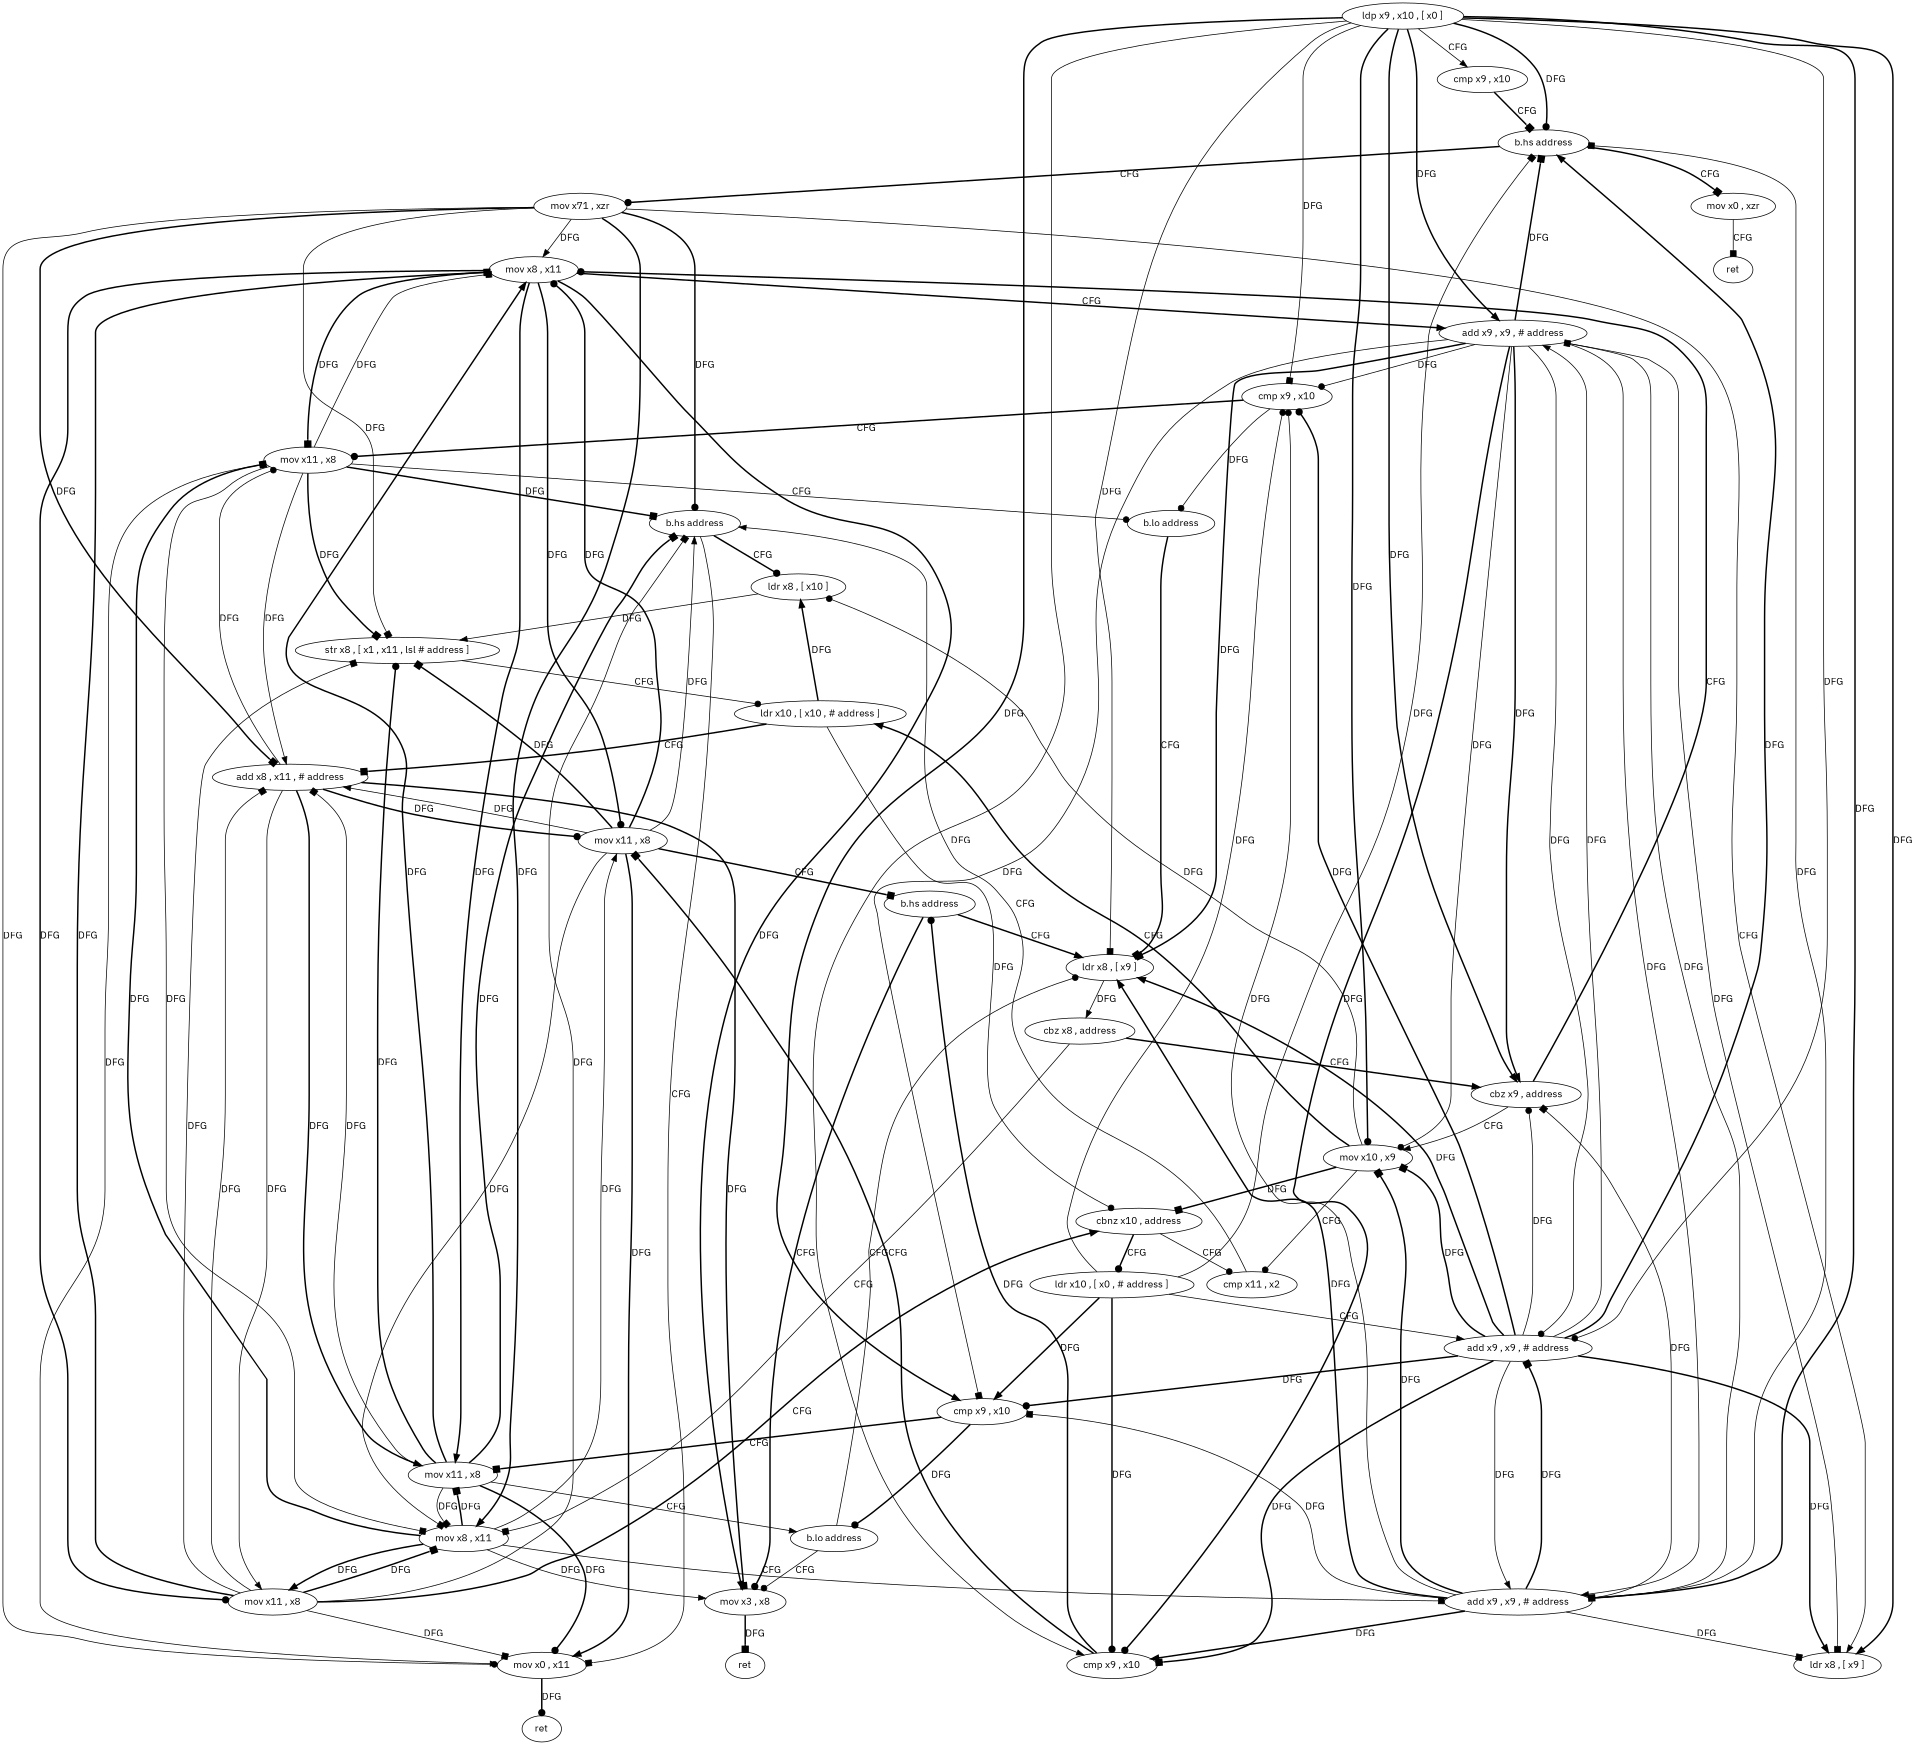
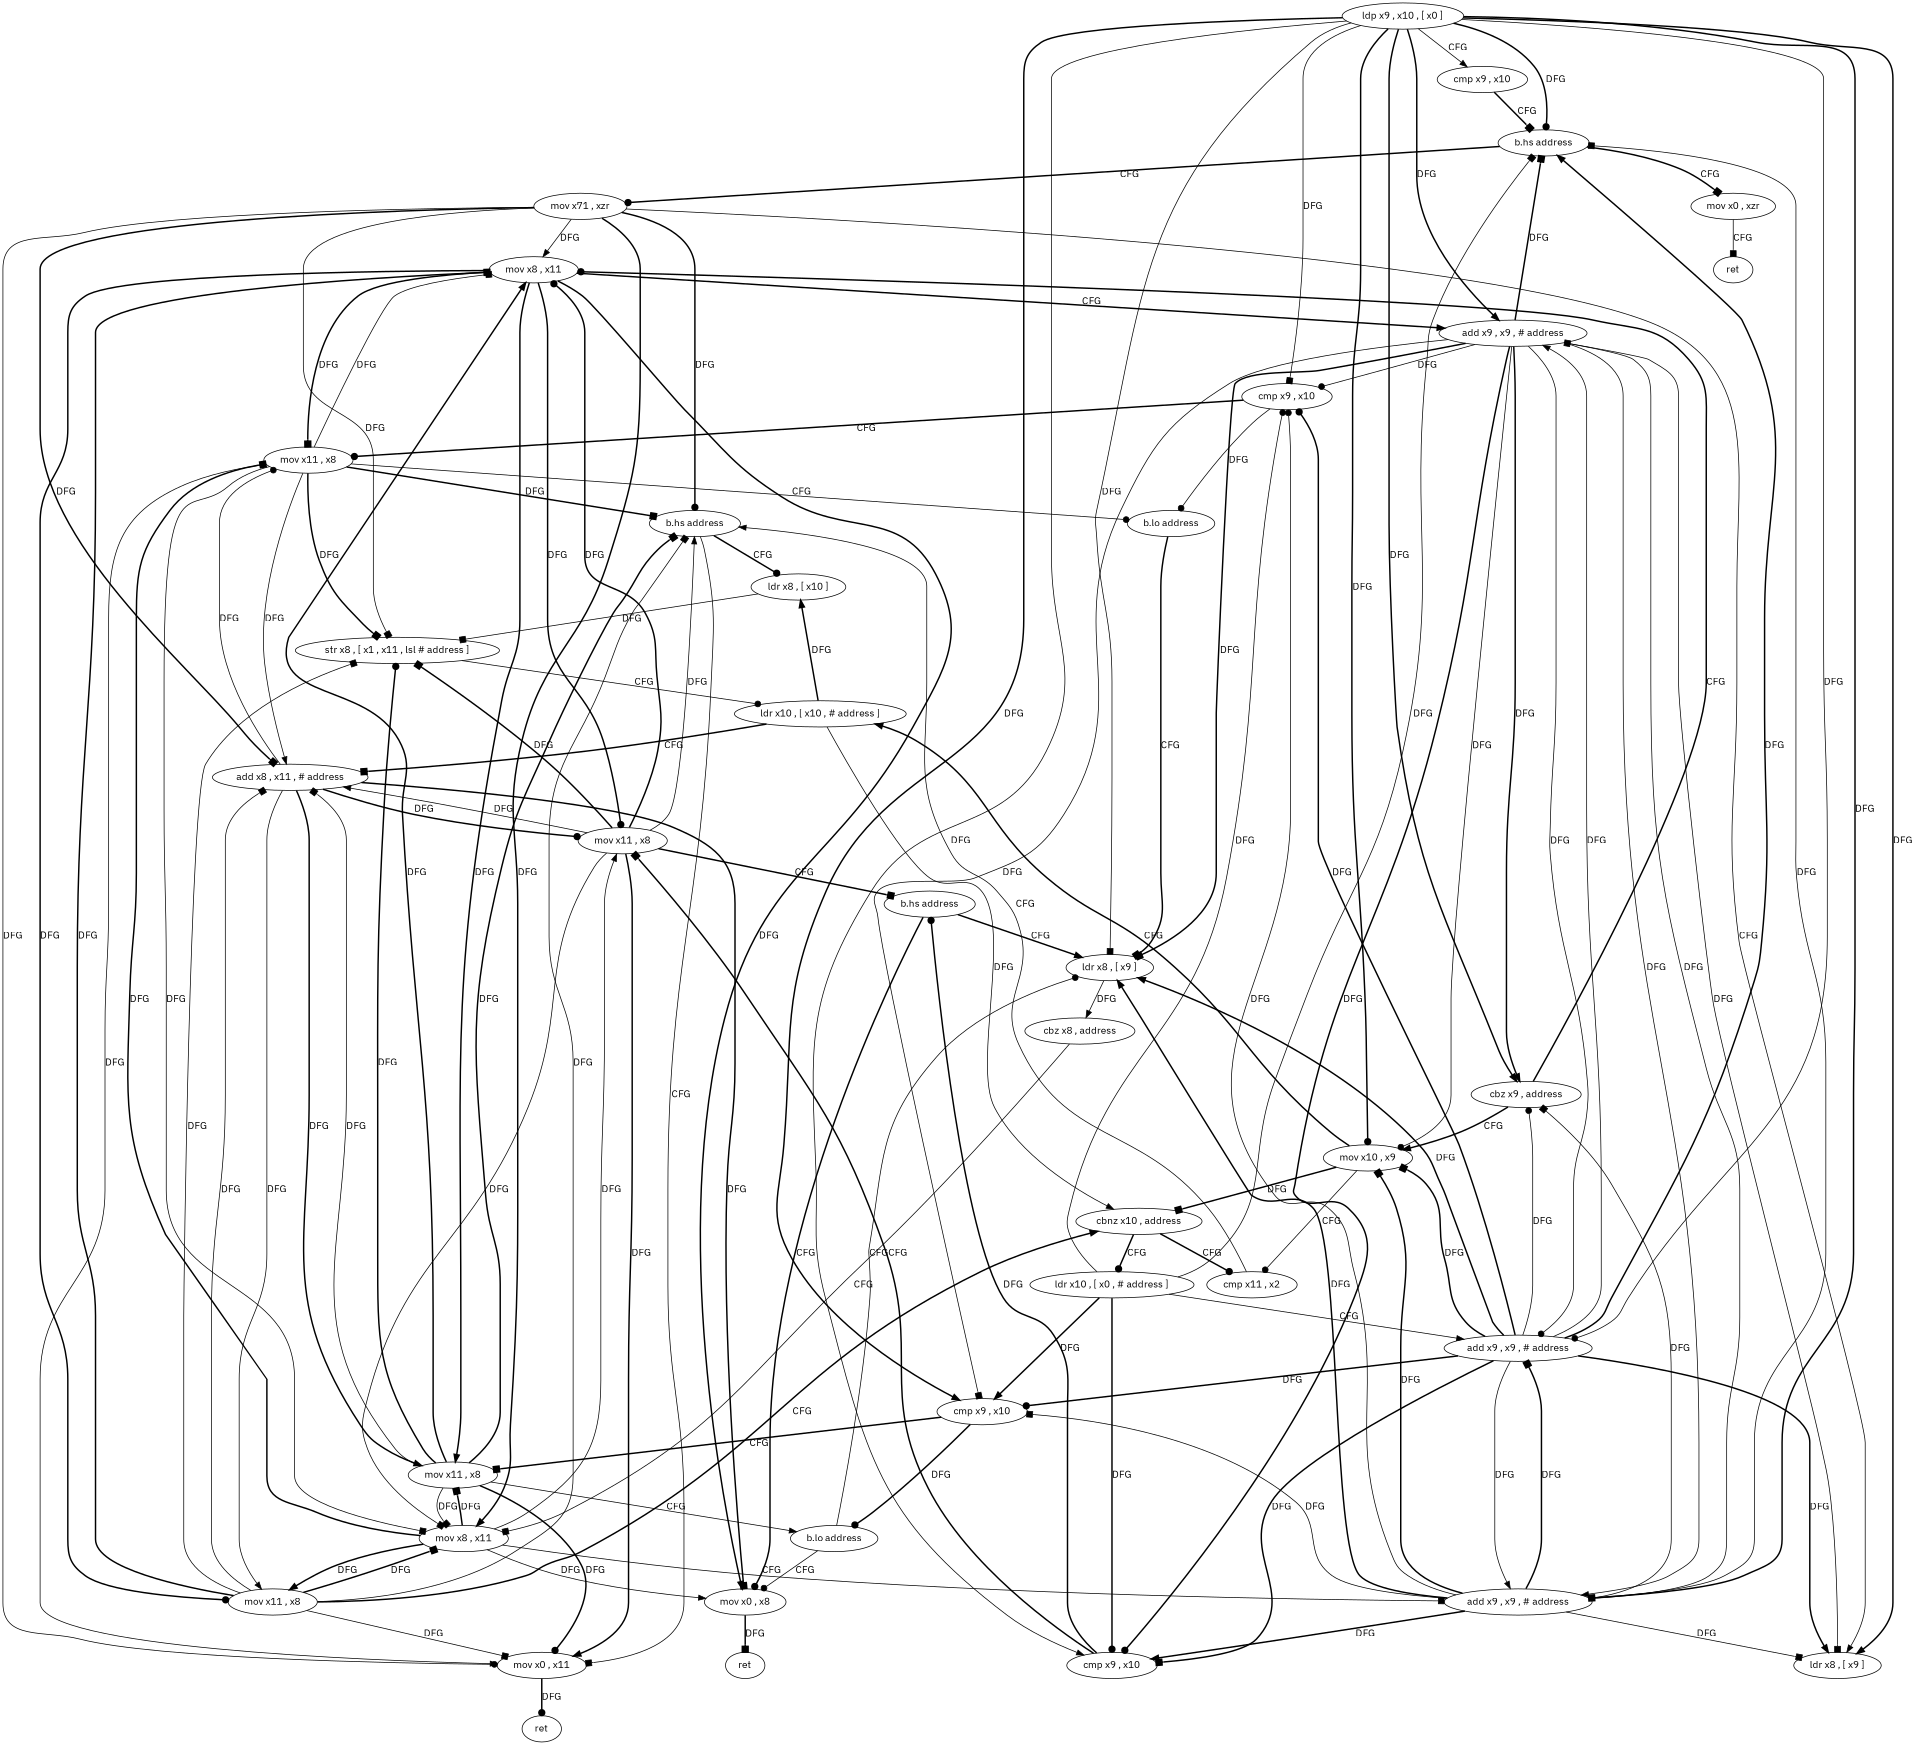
(620, 615) -> (620, 615)
(1140, 849) -> none
(993, 956) -> (993, 956)
(1299, 1062) -> none
(1461, 1132) -> (1461, 1132)
(1193, 1252) -> (1193, 1252)
(745, 1602) -> (745, 1602)
